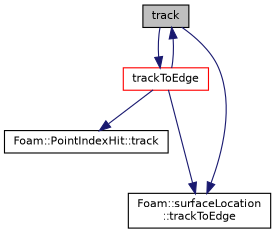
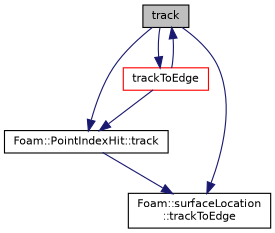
none -> (113, 68)
(180, 136) -> (133, 170)
